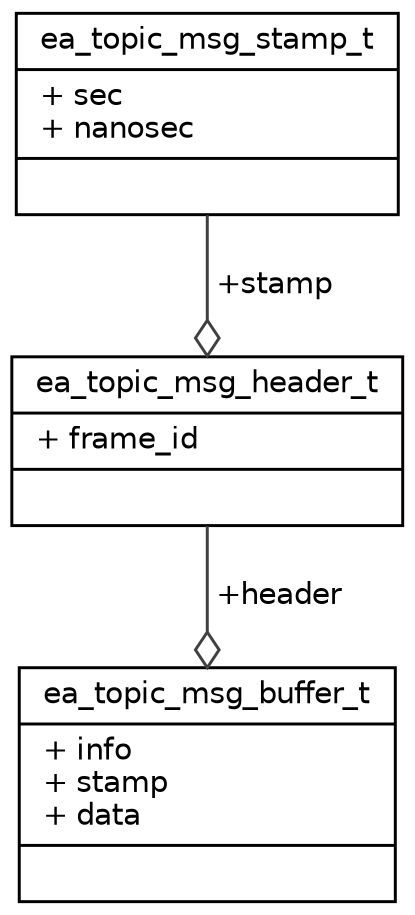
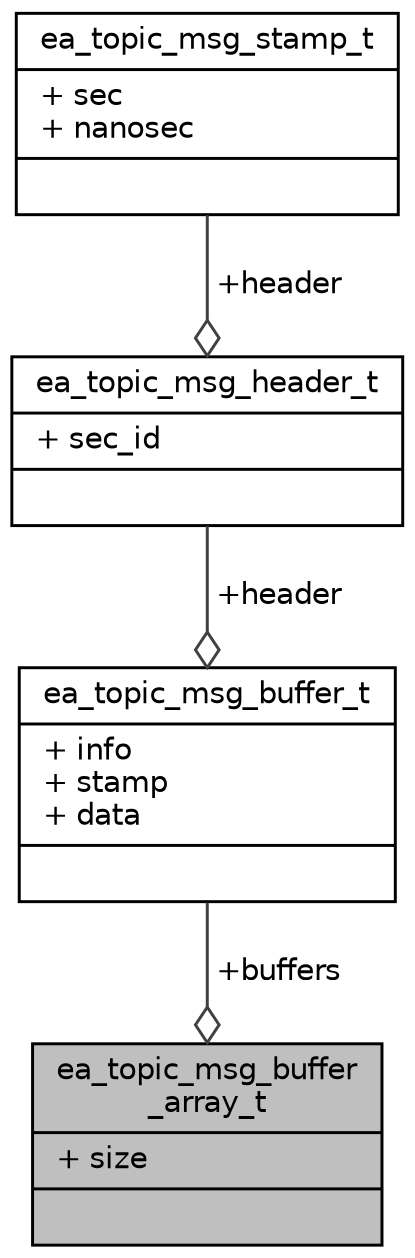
(271, 286) -> (275, 286)
(117, 440) -> (99, 440)
none -> (207, 1144)
